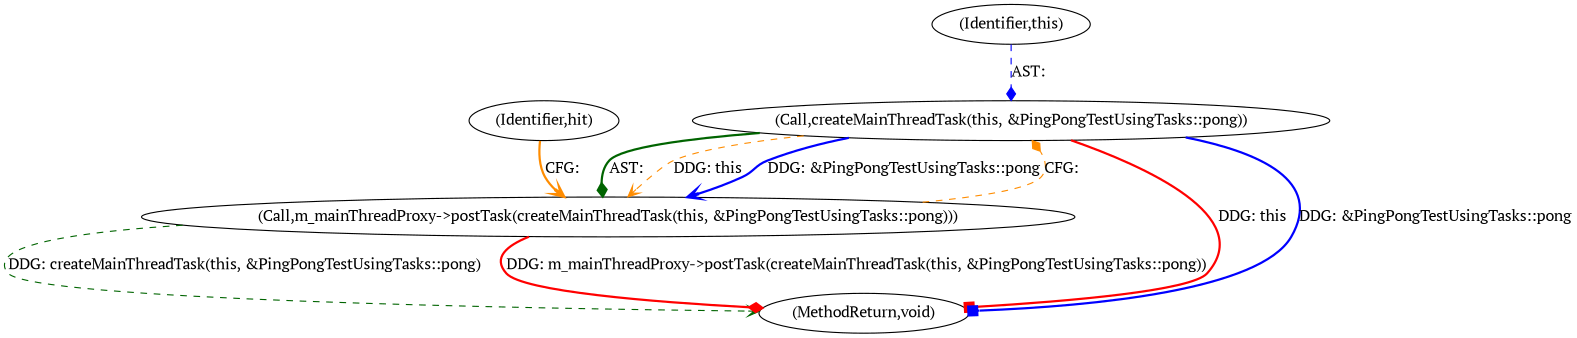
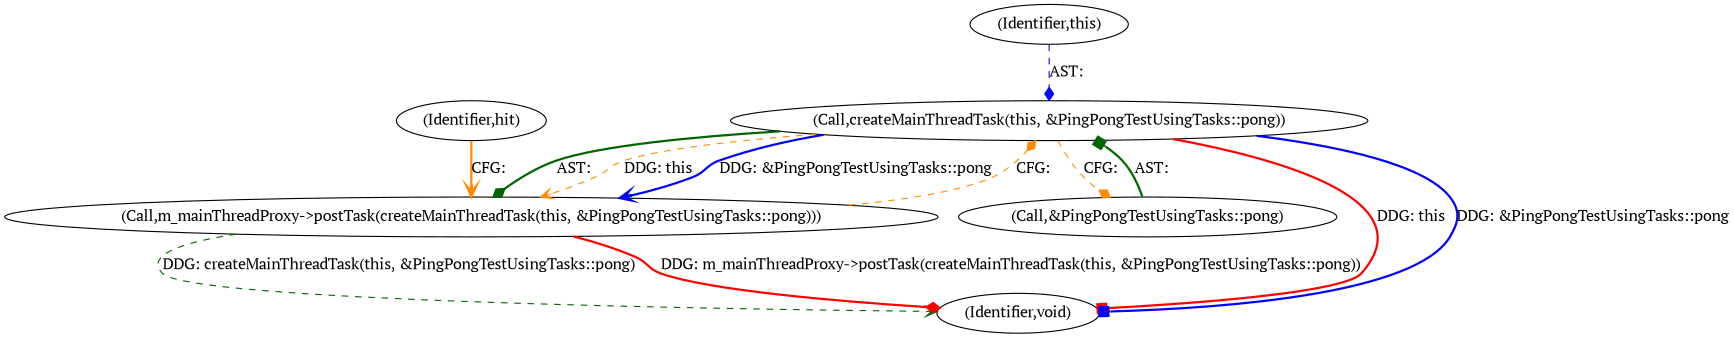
none -> (1148, 217)
(864, 313) -> (1018, 313)
